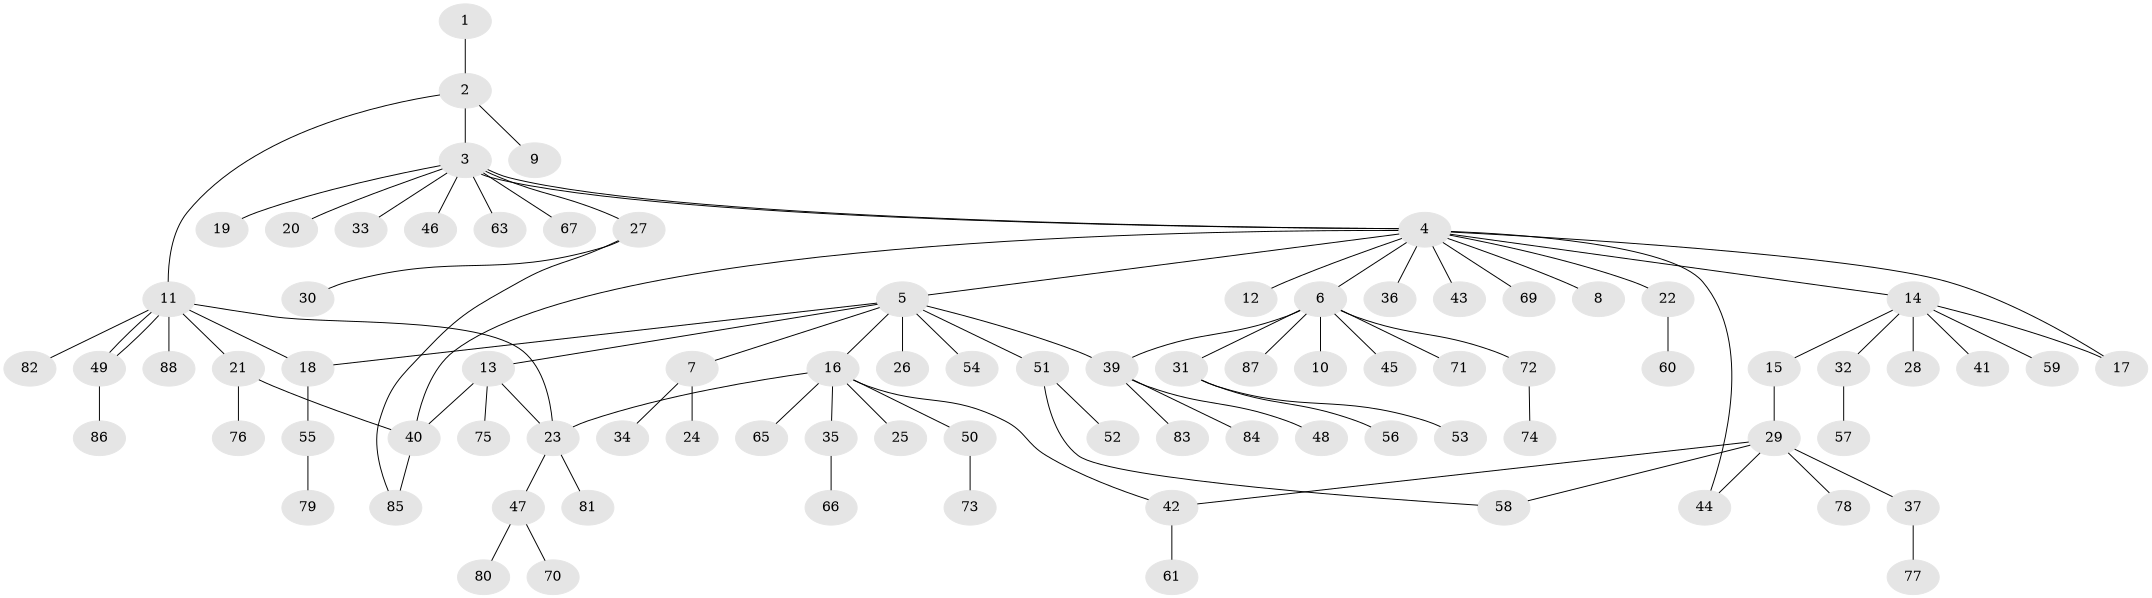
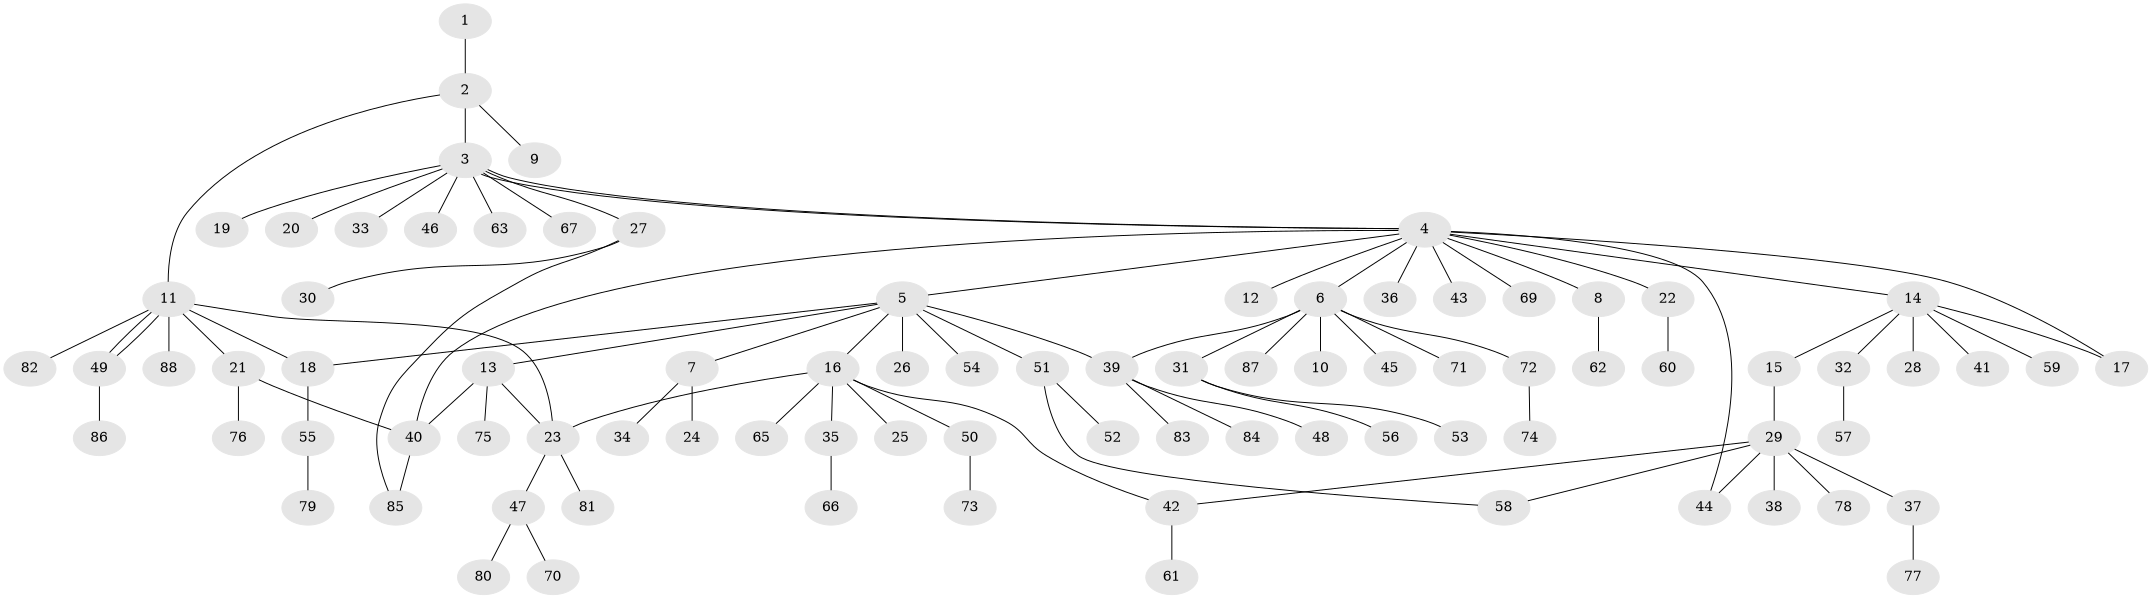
none -> (1598, 369)
none -> (1774, 508)
